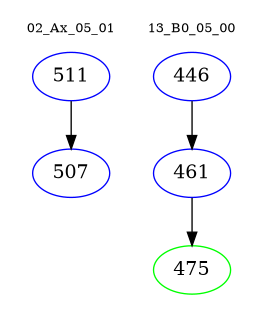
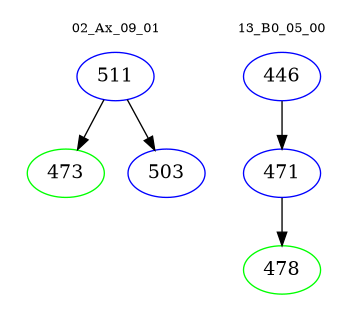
(71, 29) -> (116, 29)
none -> (66, 173)
(71, 173) -> (167, 173)
(192, 173) -> (282, 173)
(192, 270) -> (282, 270)
